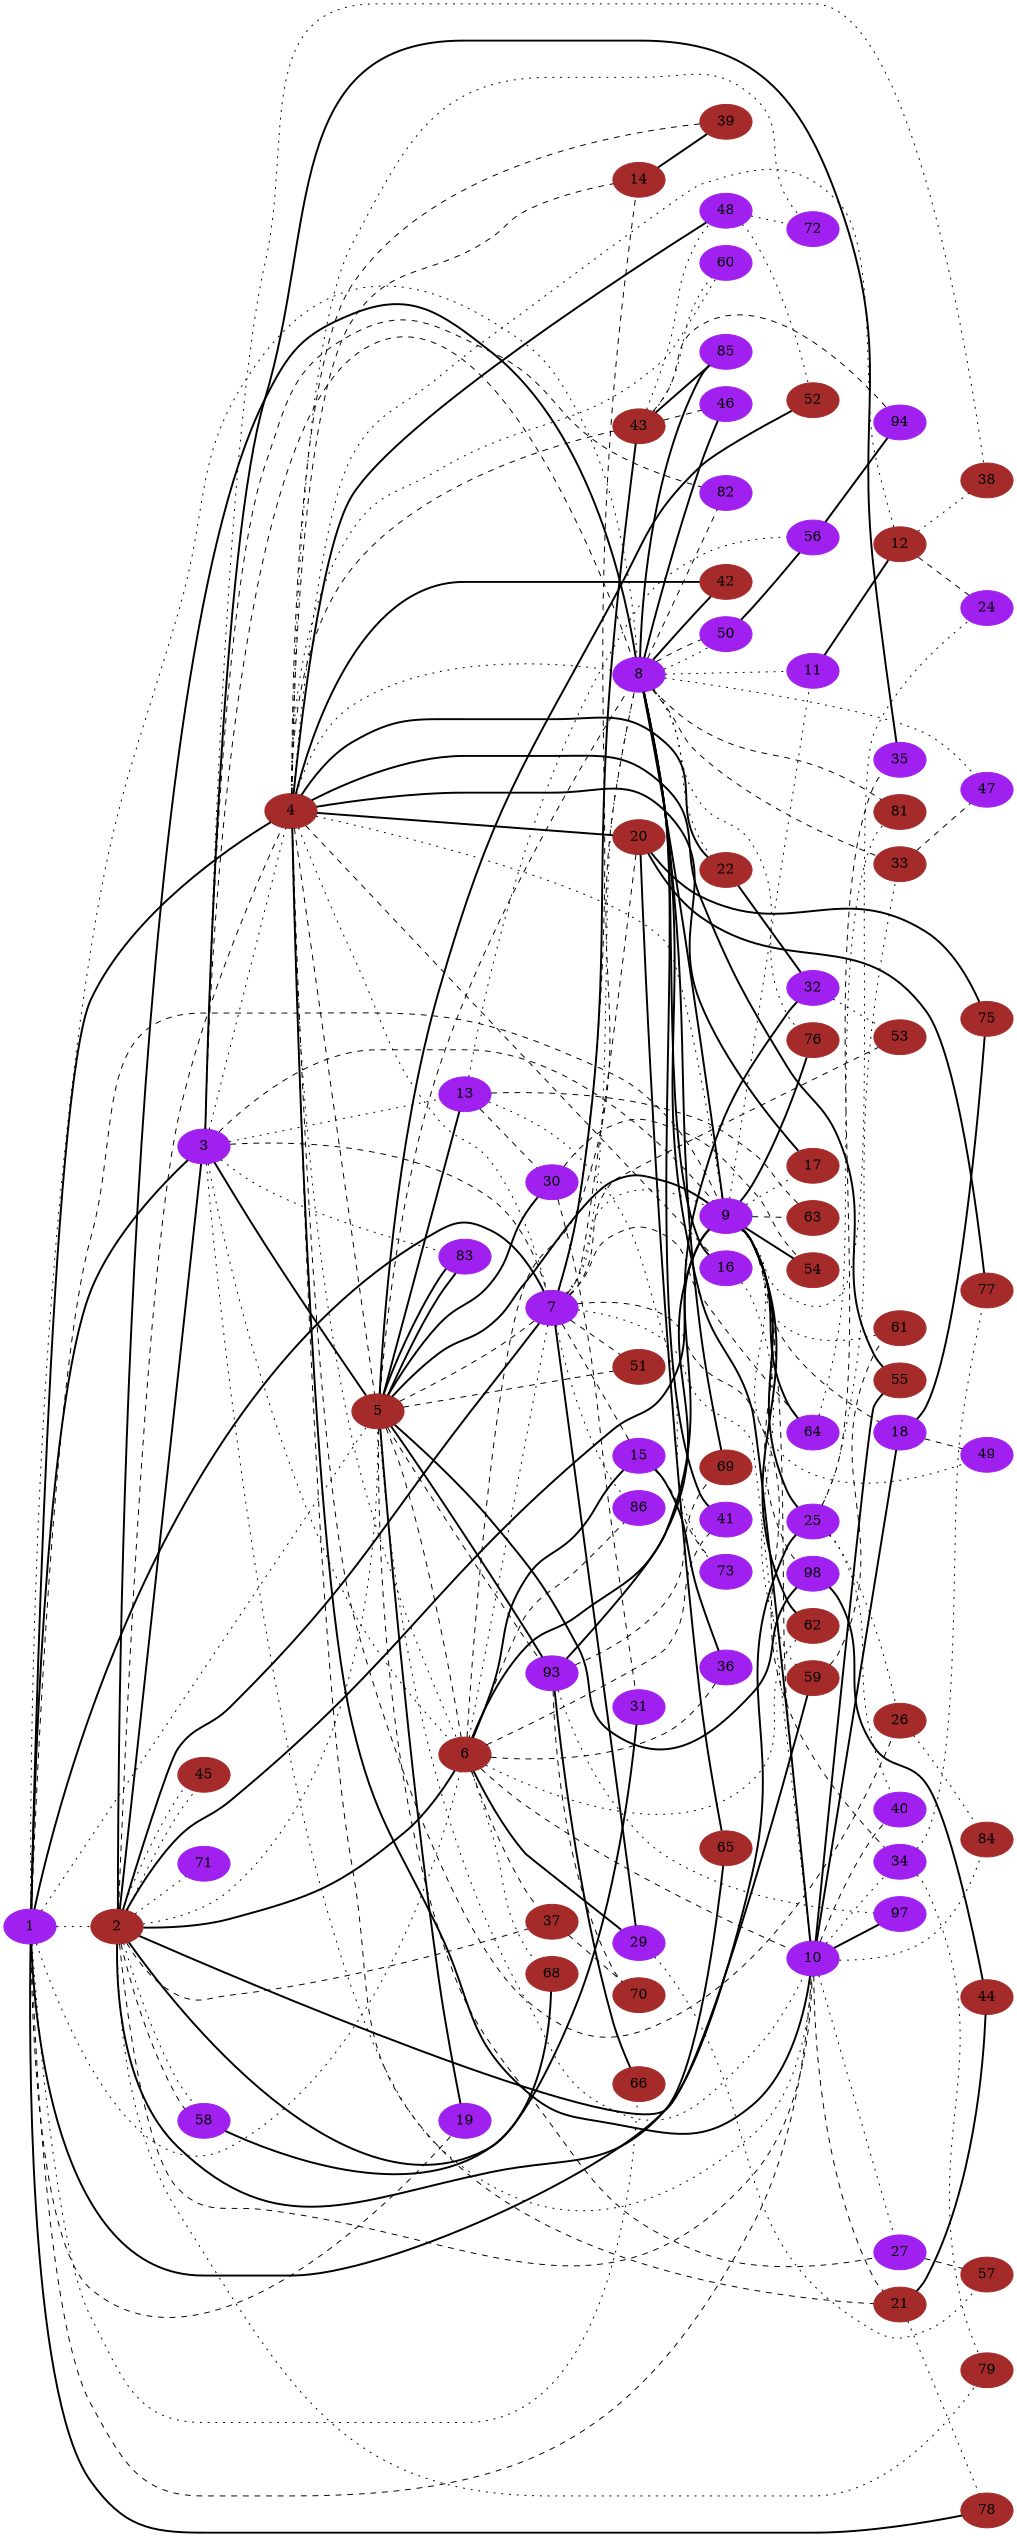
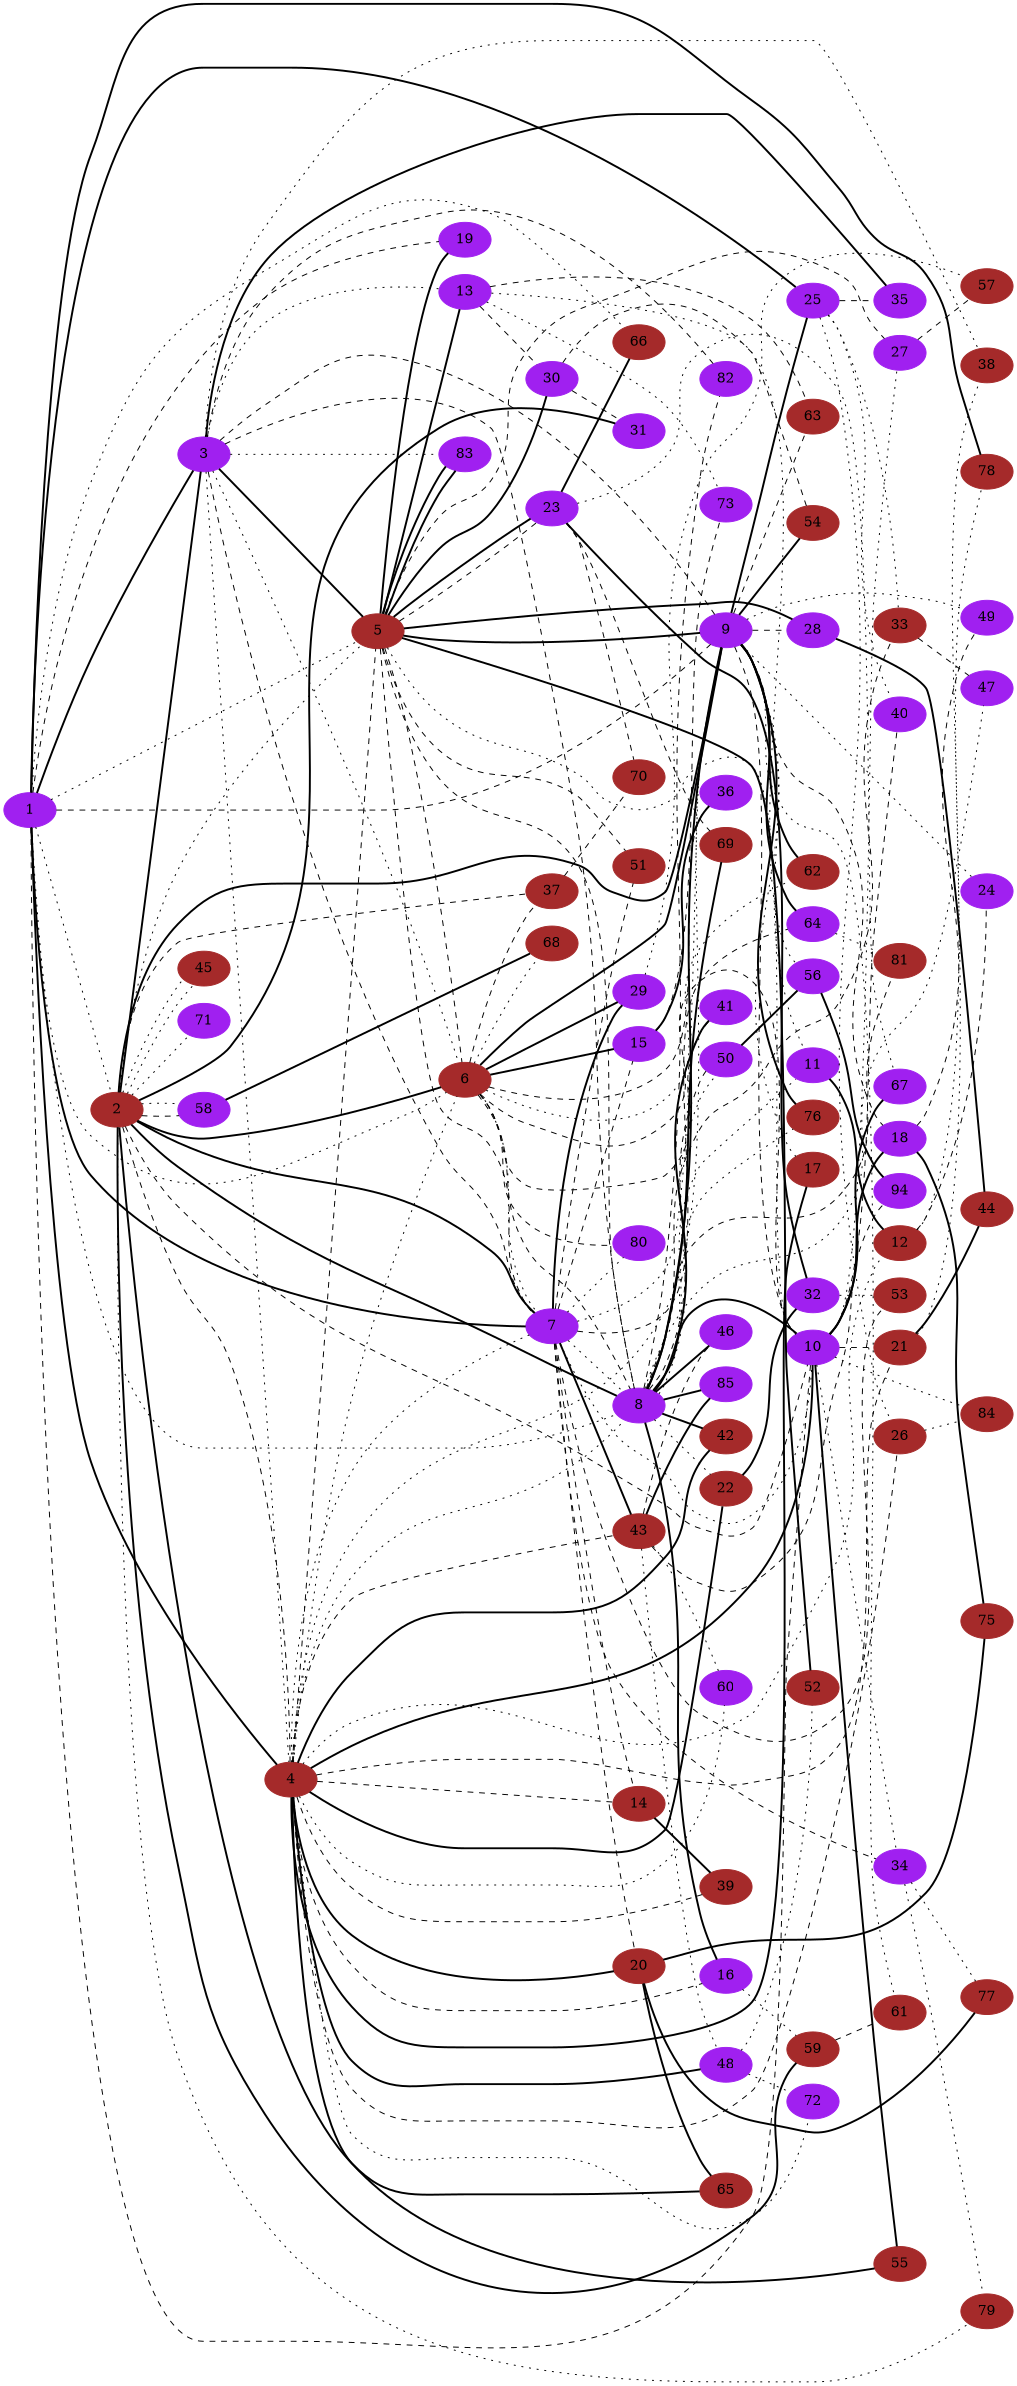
(639, 1508) -> (639, 1243)
(813, 1574) -> (813, 630)
(552, 1673) -> (552, 508)
(900, 1914) -> (900, 1087)
(332, 1925) -> none
